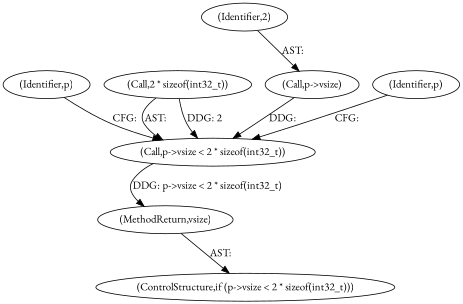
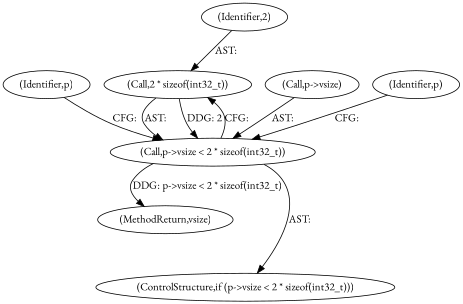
(276, 48) -> (214, 48)
(284, 118) -> (284, 118)
none -> (225, 119)
(202, 251) -> (289, 214)
